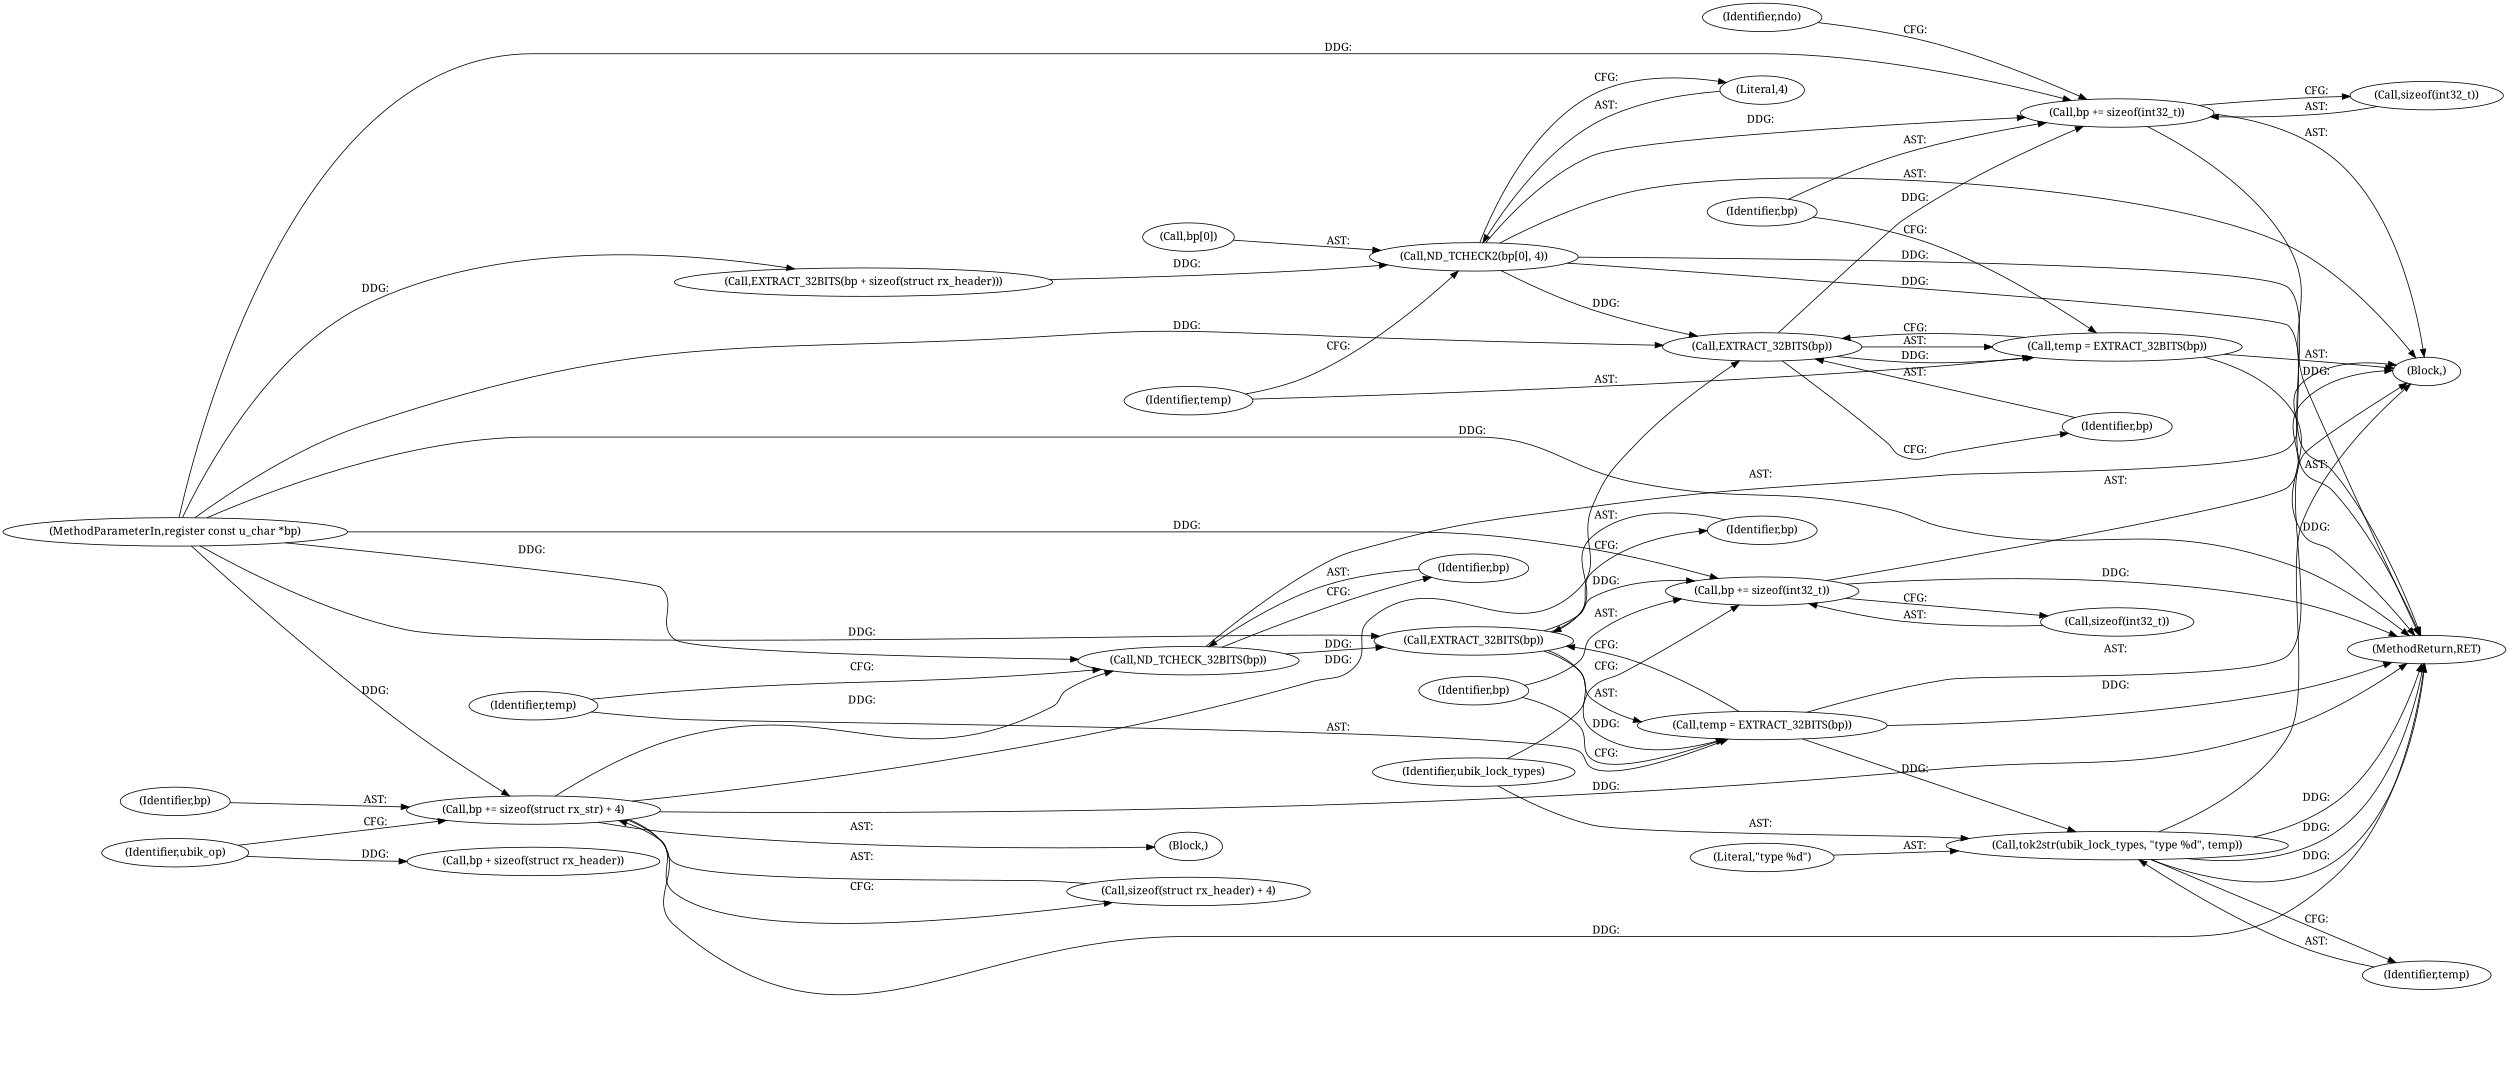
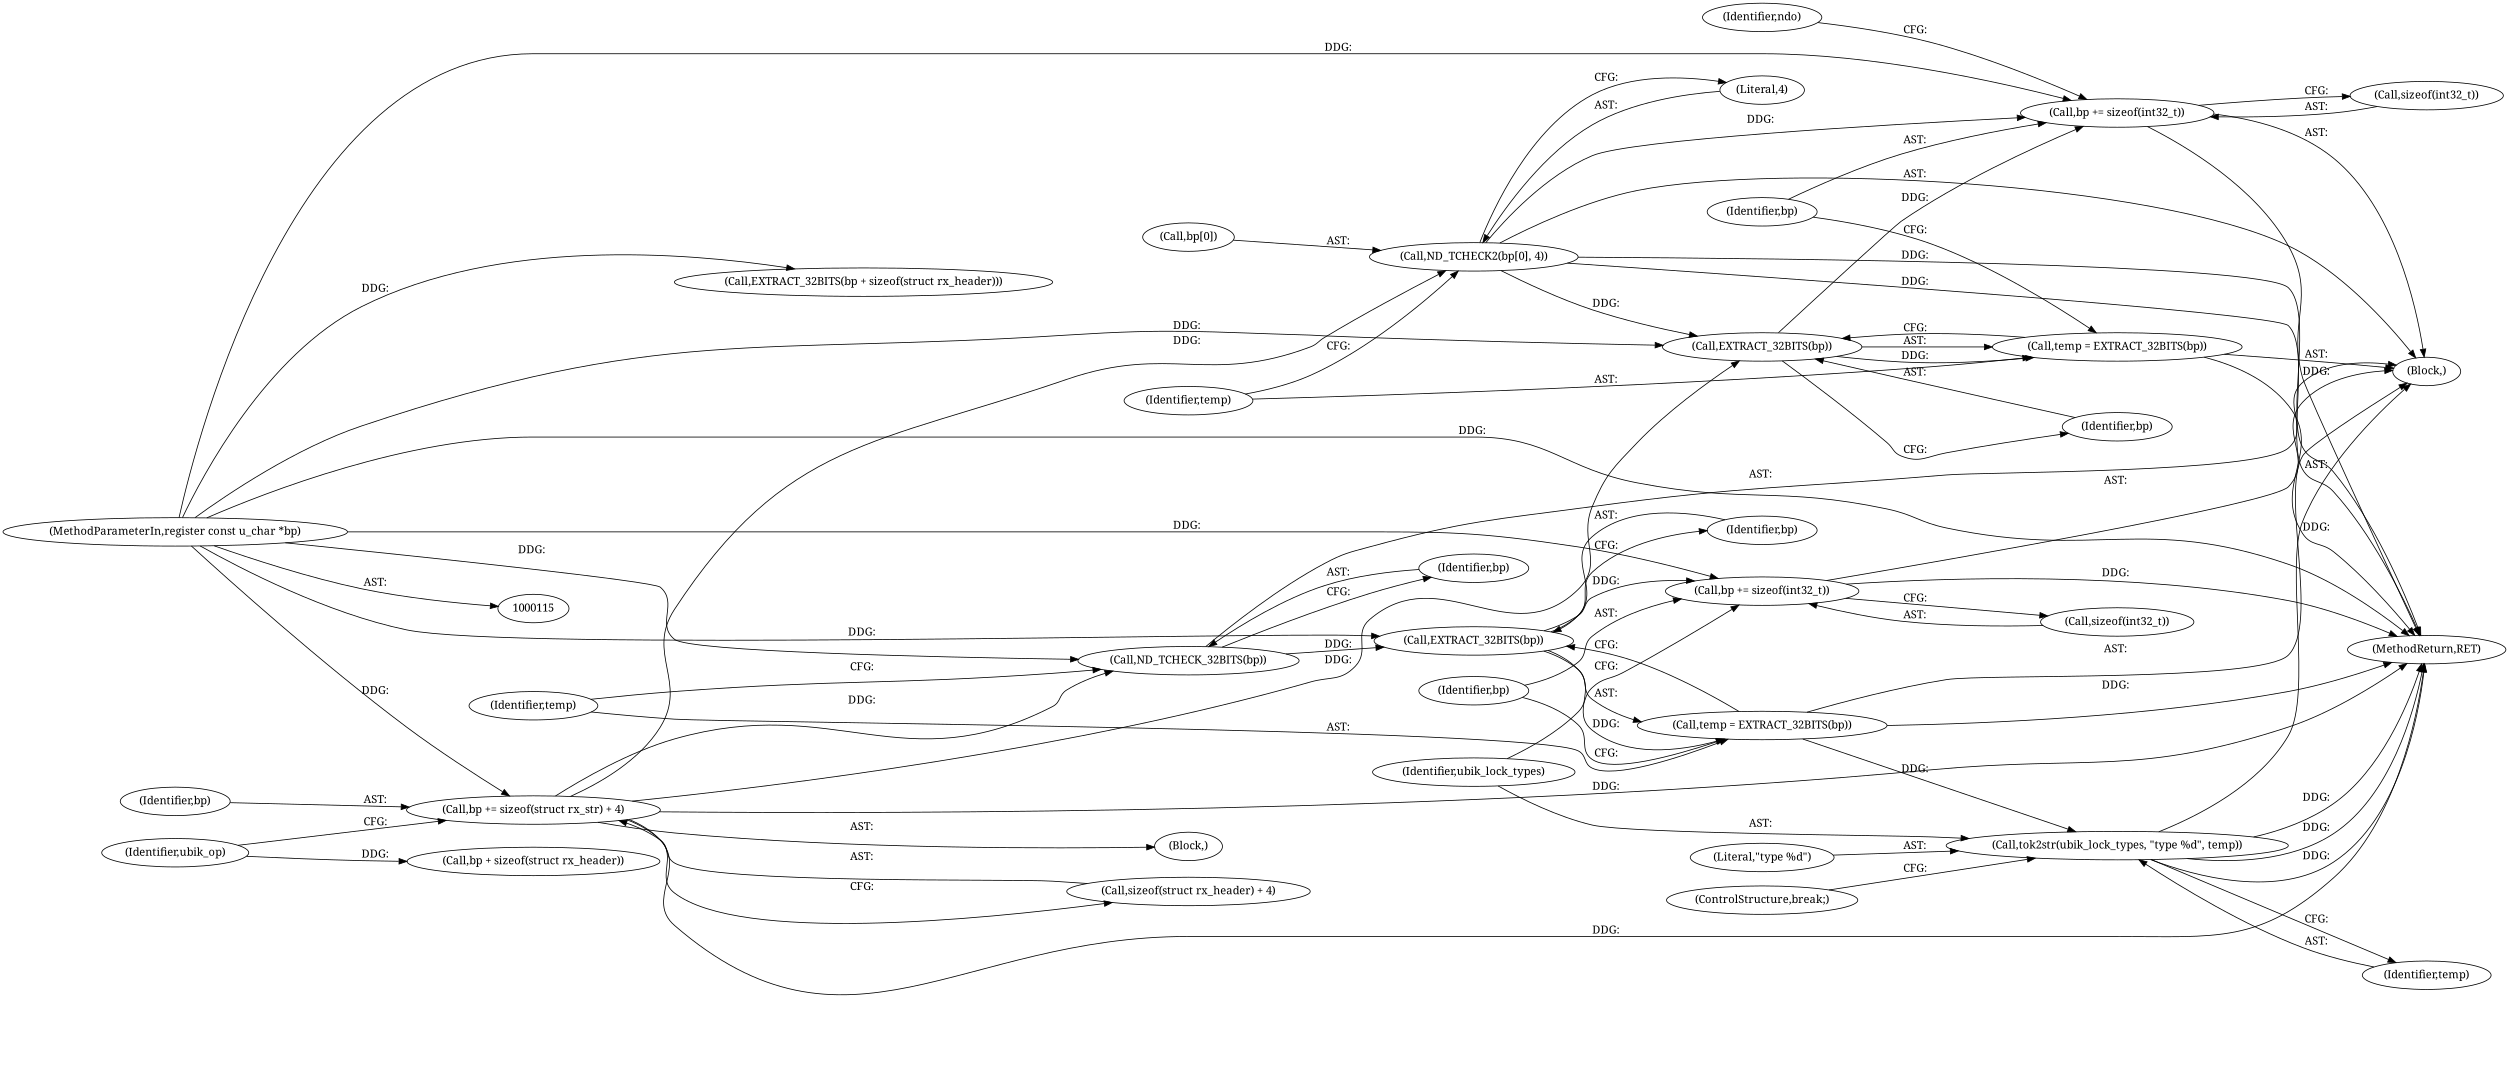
(1215, 275) -> (919, 426)
none -> (533, 609)
none -> (1762, 900)
